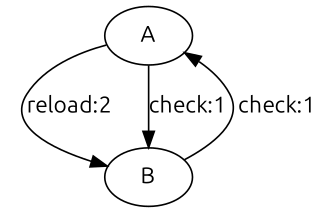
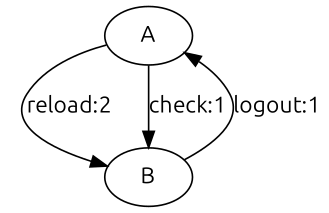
(278, 106) -> (278, 106)
